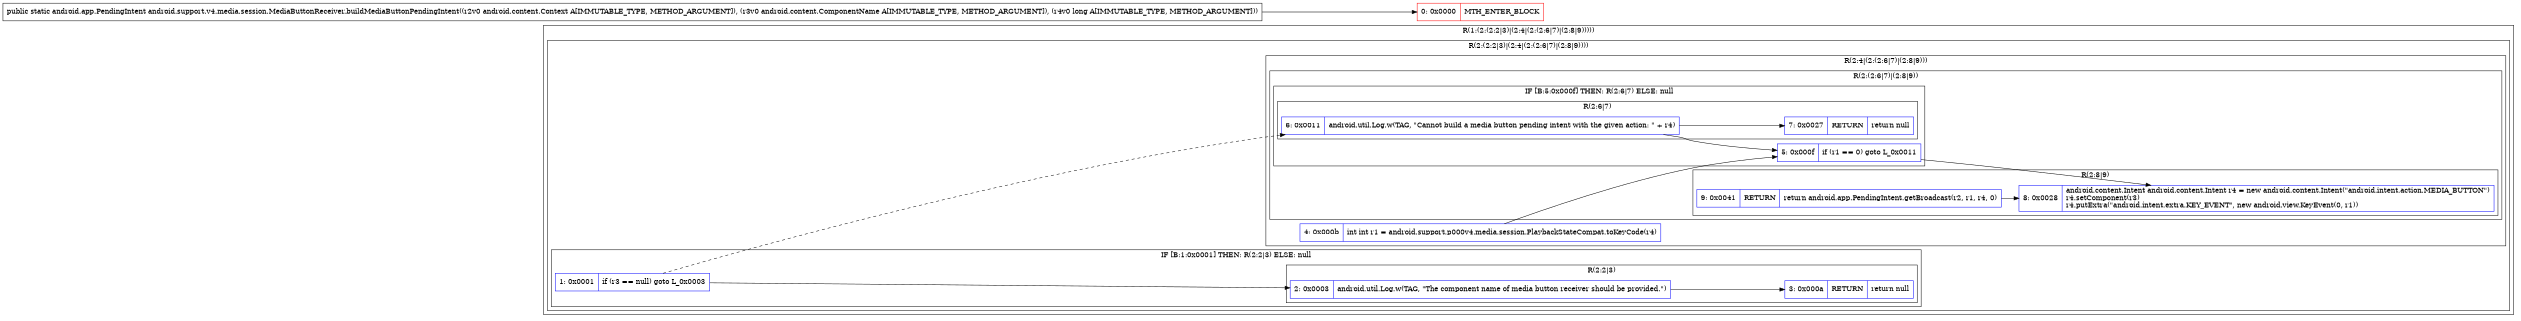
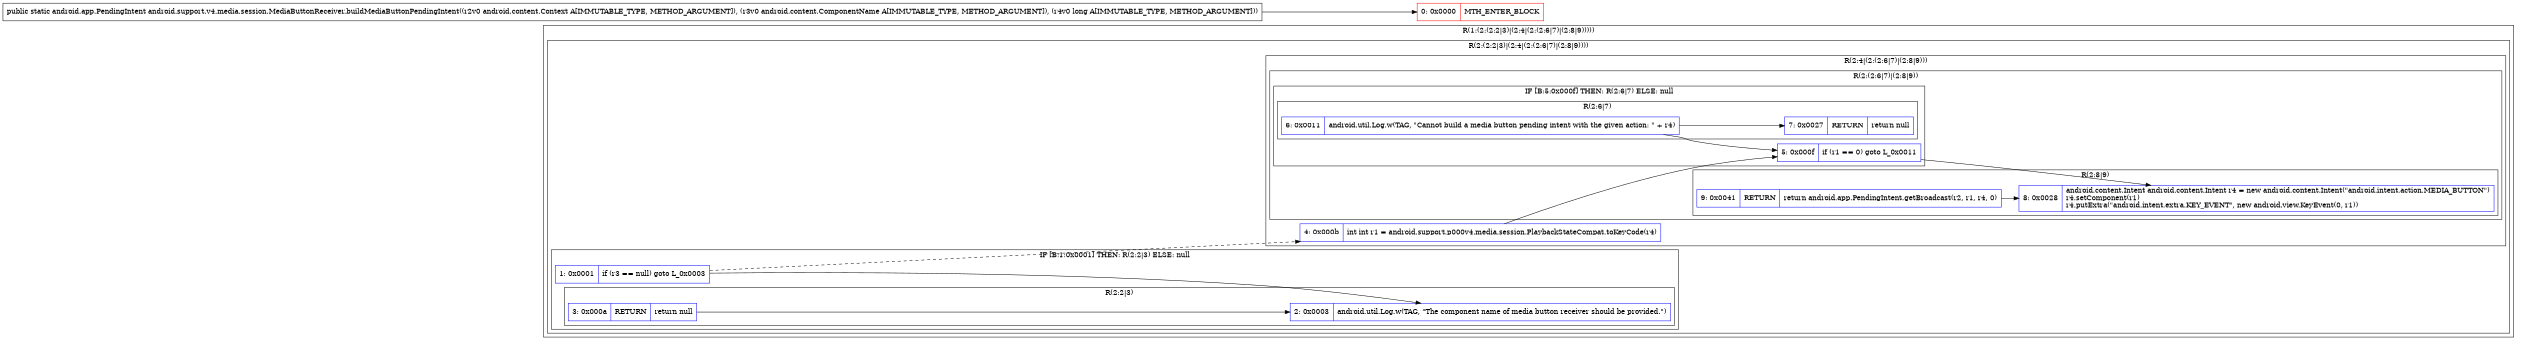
(969, 194) -> (1003, 256)
(2103, 198) -> (2103, 198)
(1725, 290) -> (991, 312)
